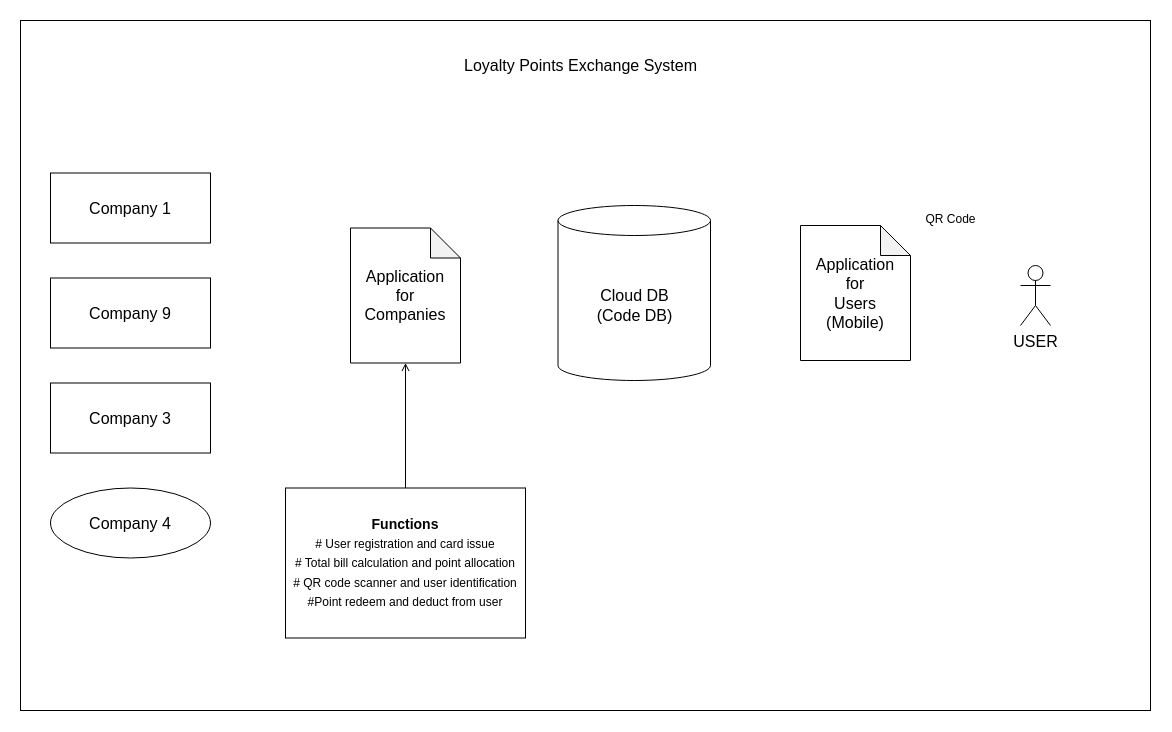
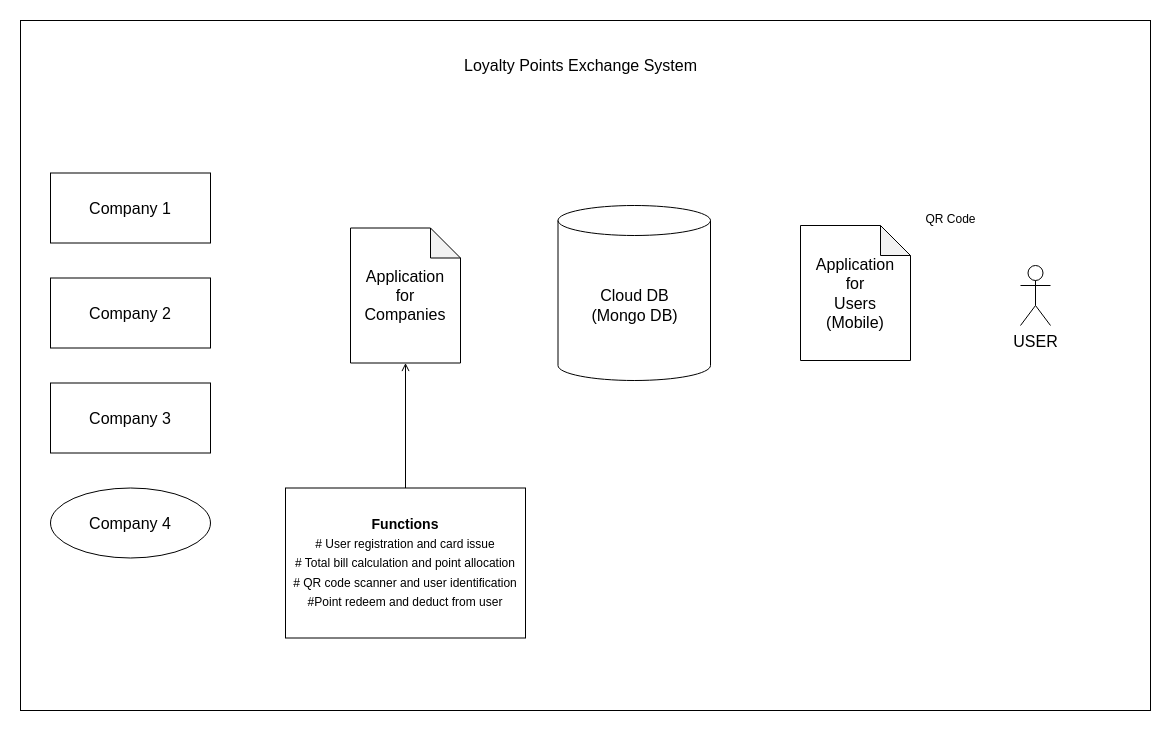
(635, 306) -> (635, 306)
(131, 314) -> (131, 314)
